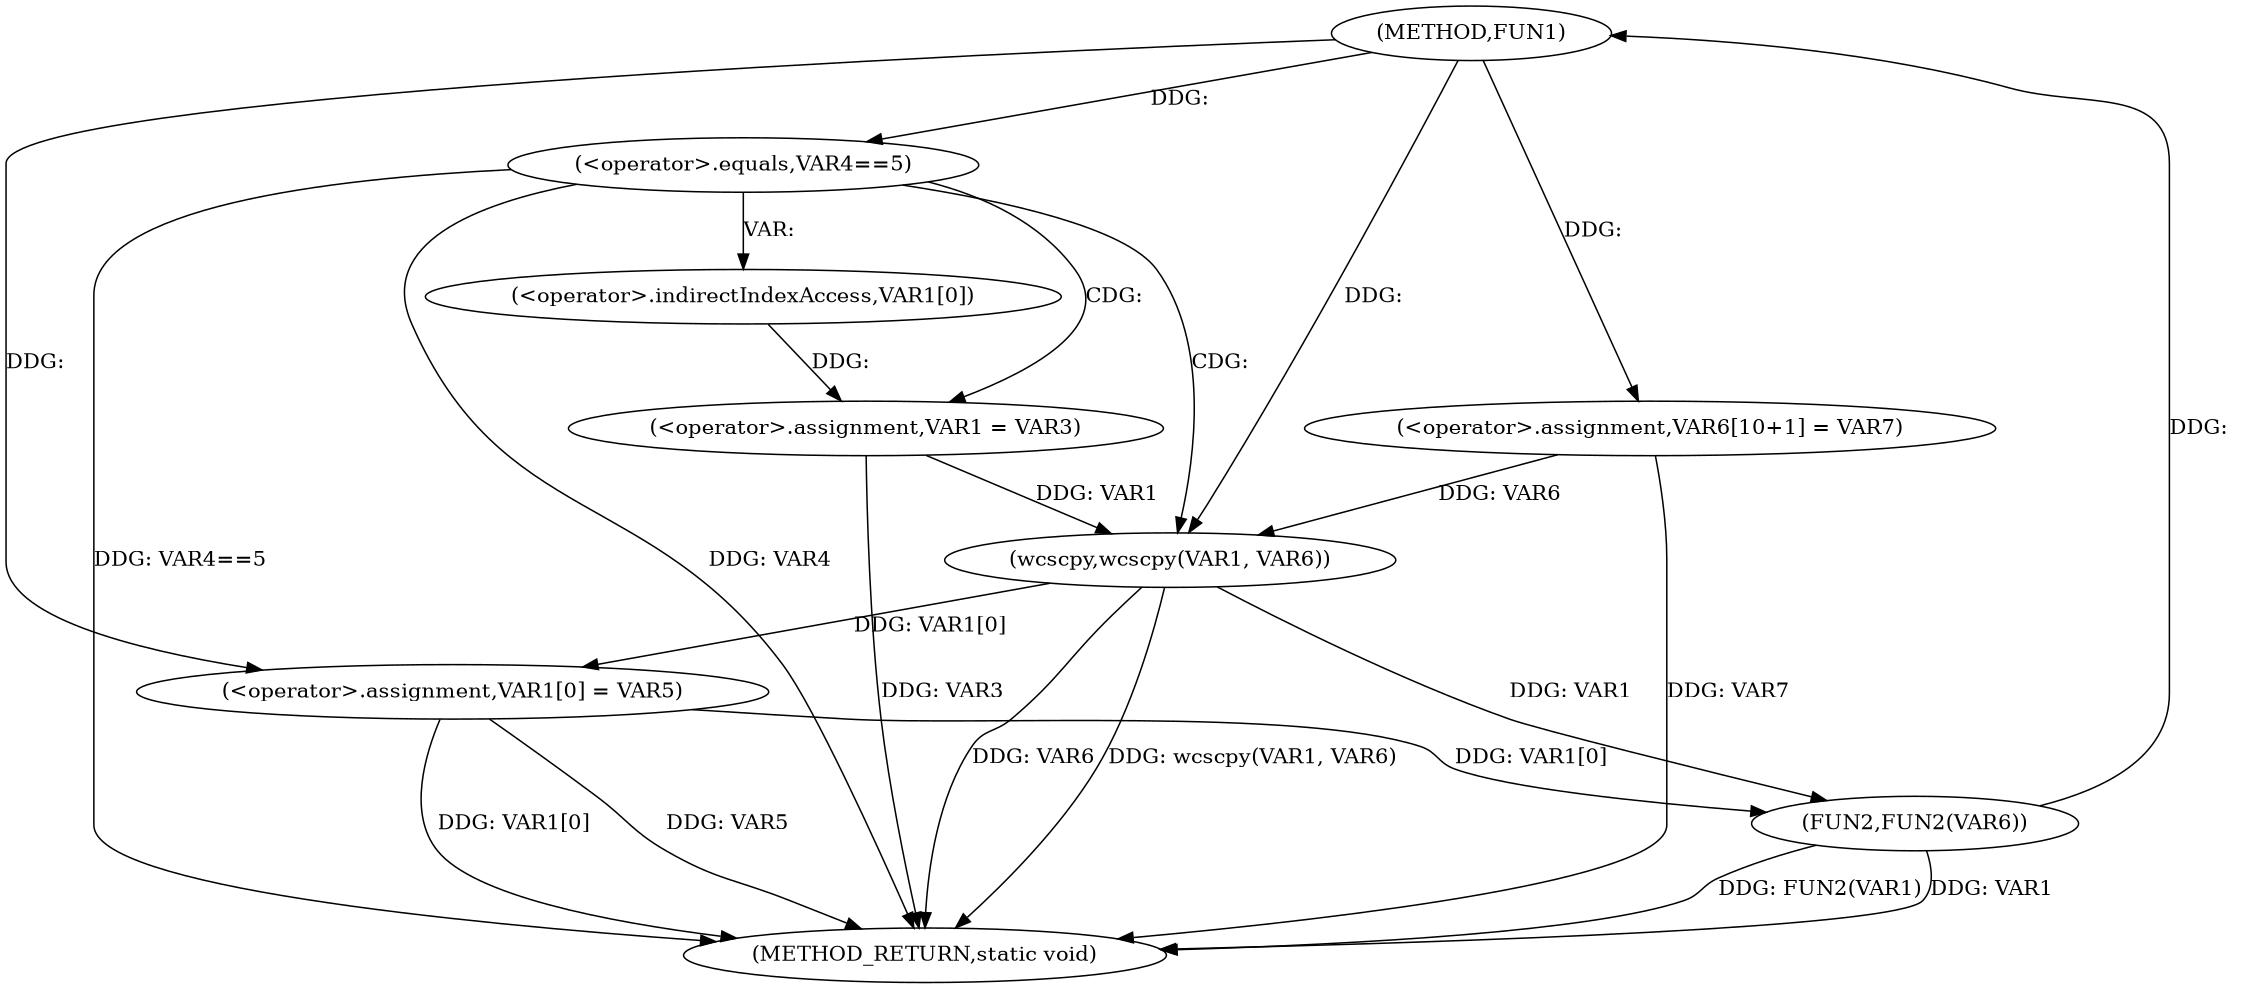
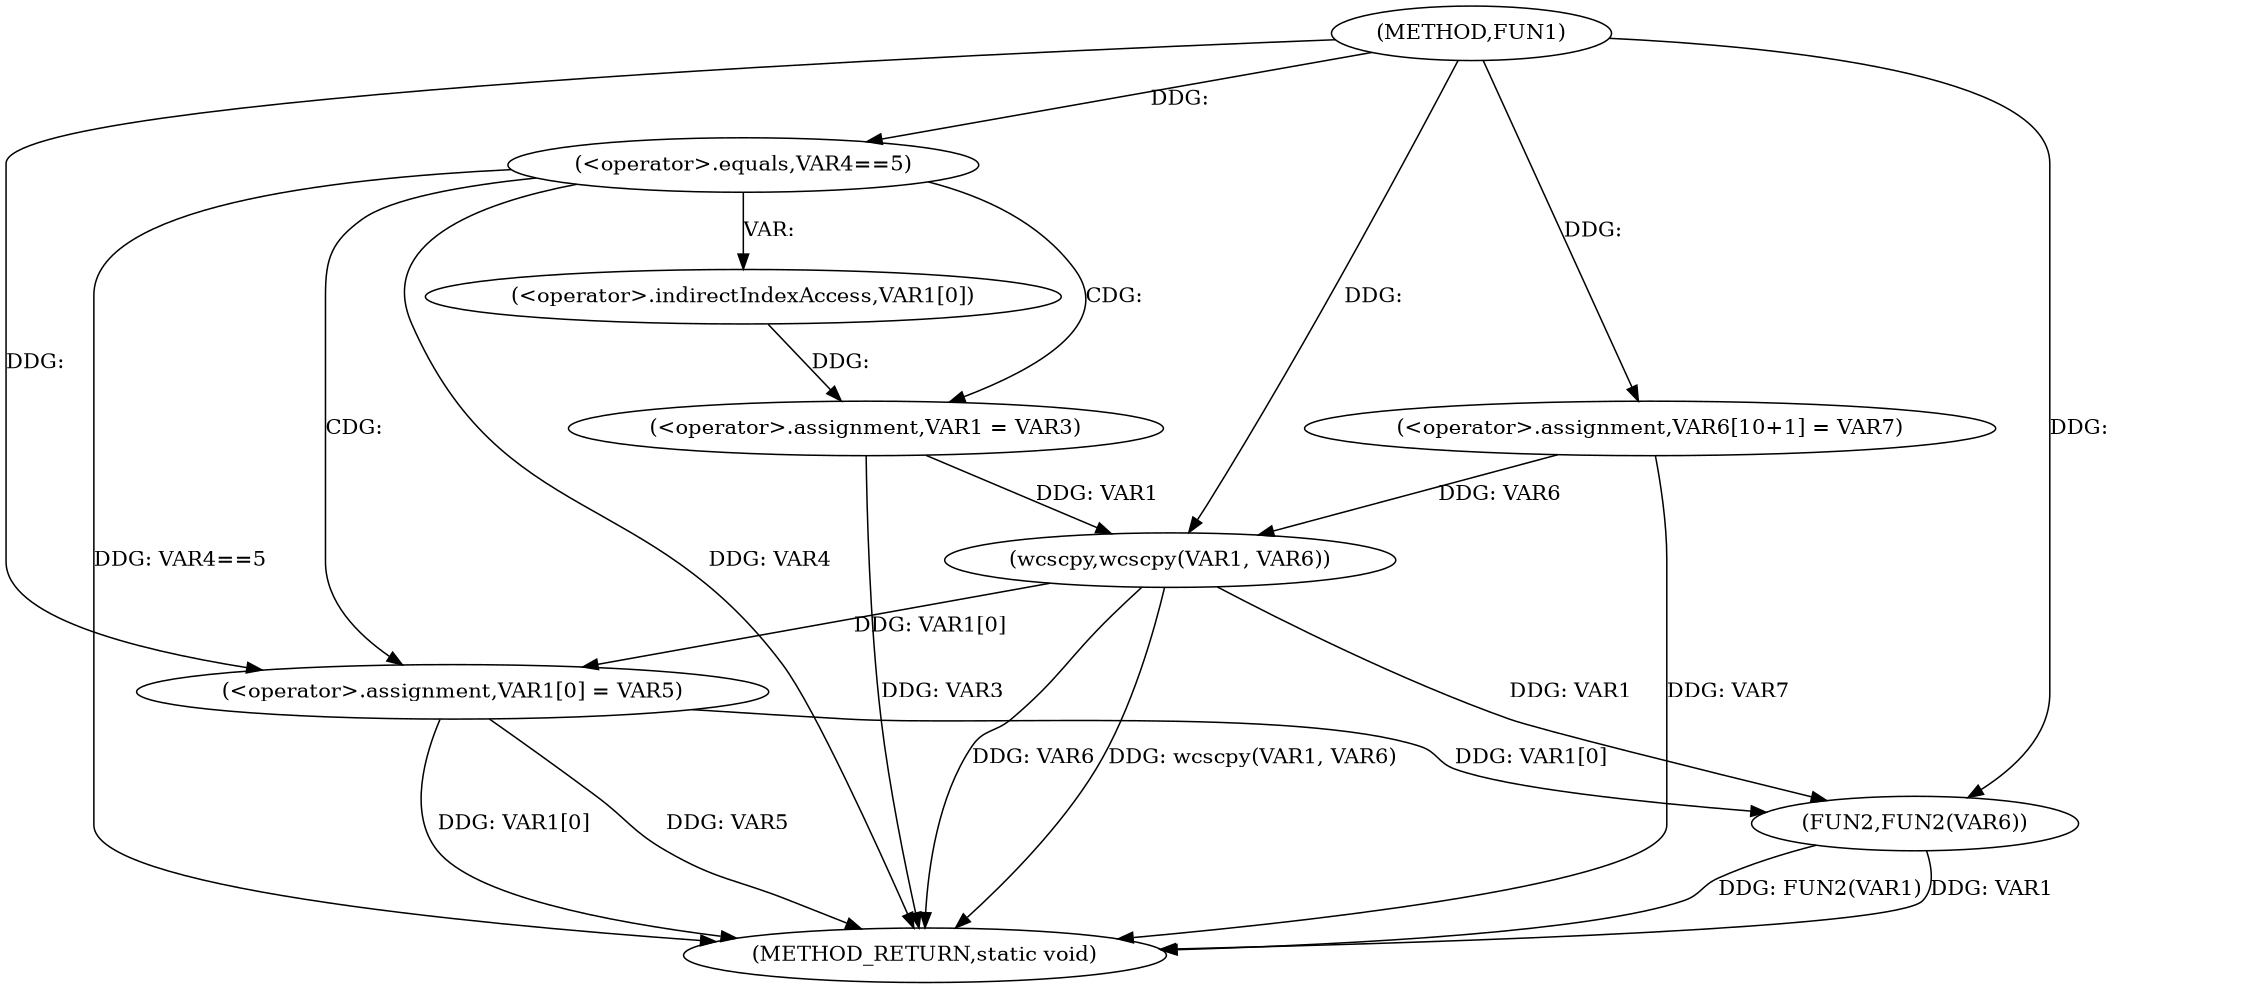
(2169, 229) -> (2050, 251)
(1151, 264) -> (325, 353)
